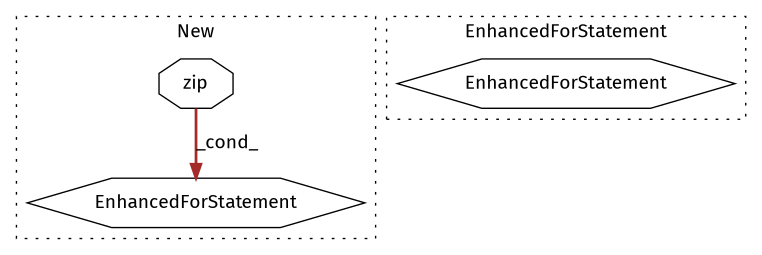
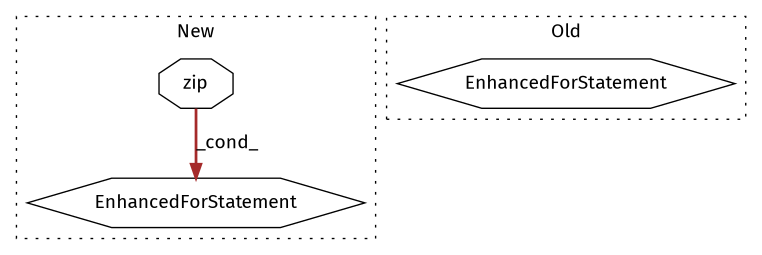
(566, 32) -> (566, 32)
